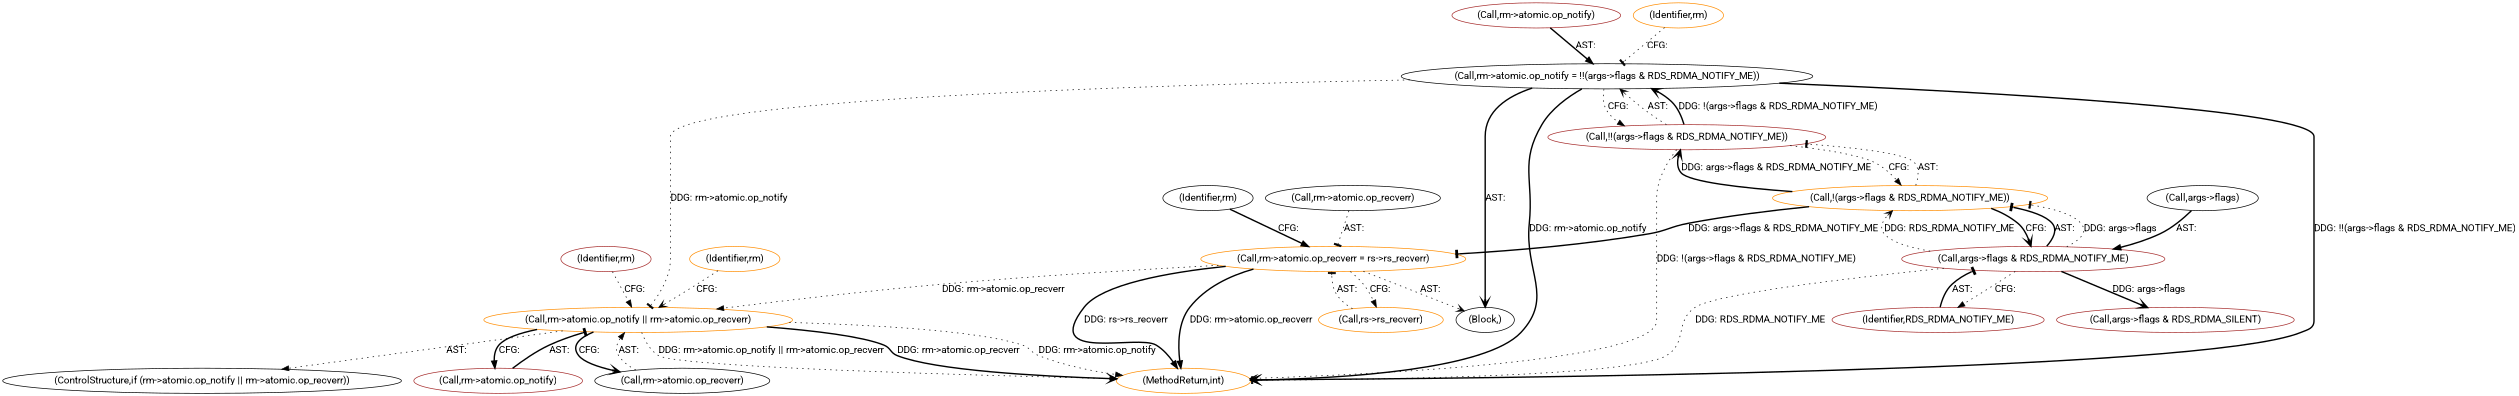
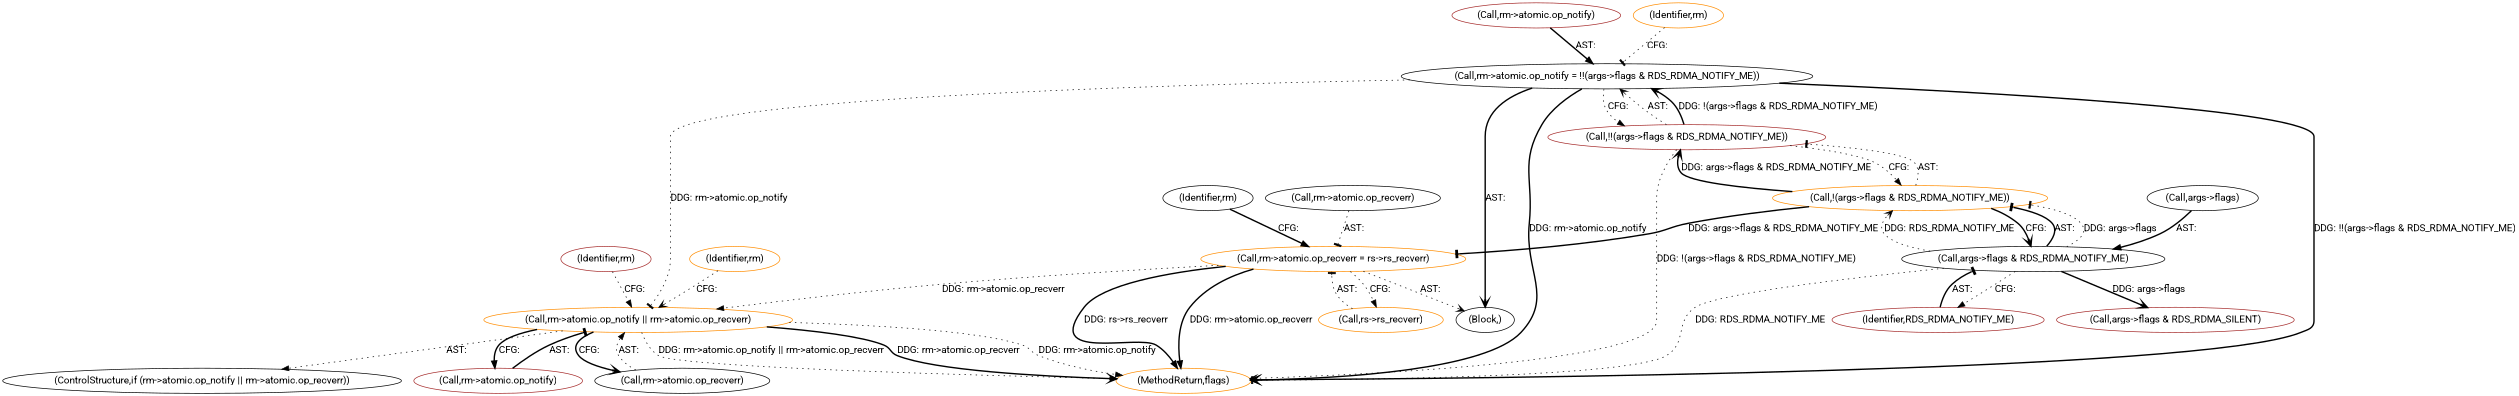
(2033, 259) -> (2033, 259)
(1183, 381) -> (1183, 381)
